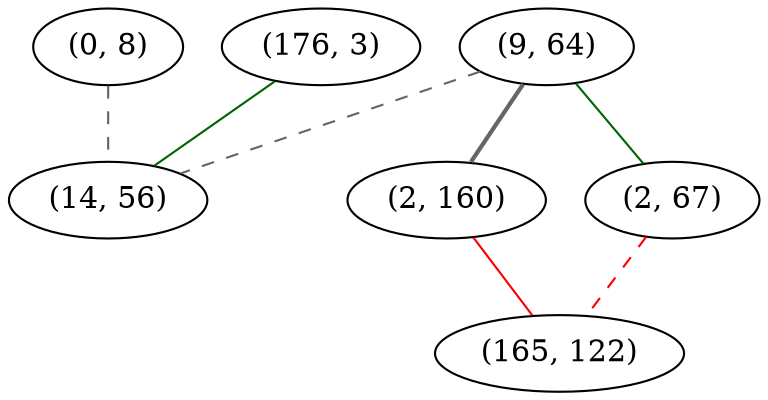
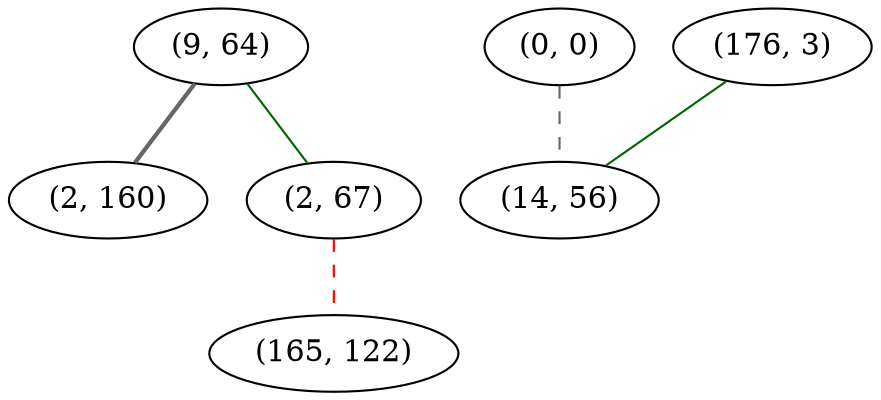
(108, 47) -> (560, 47)
(330, 123) -> none
(503, 276) -> none
